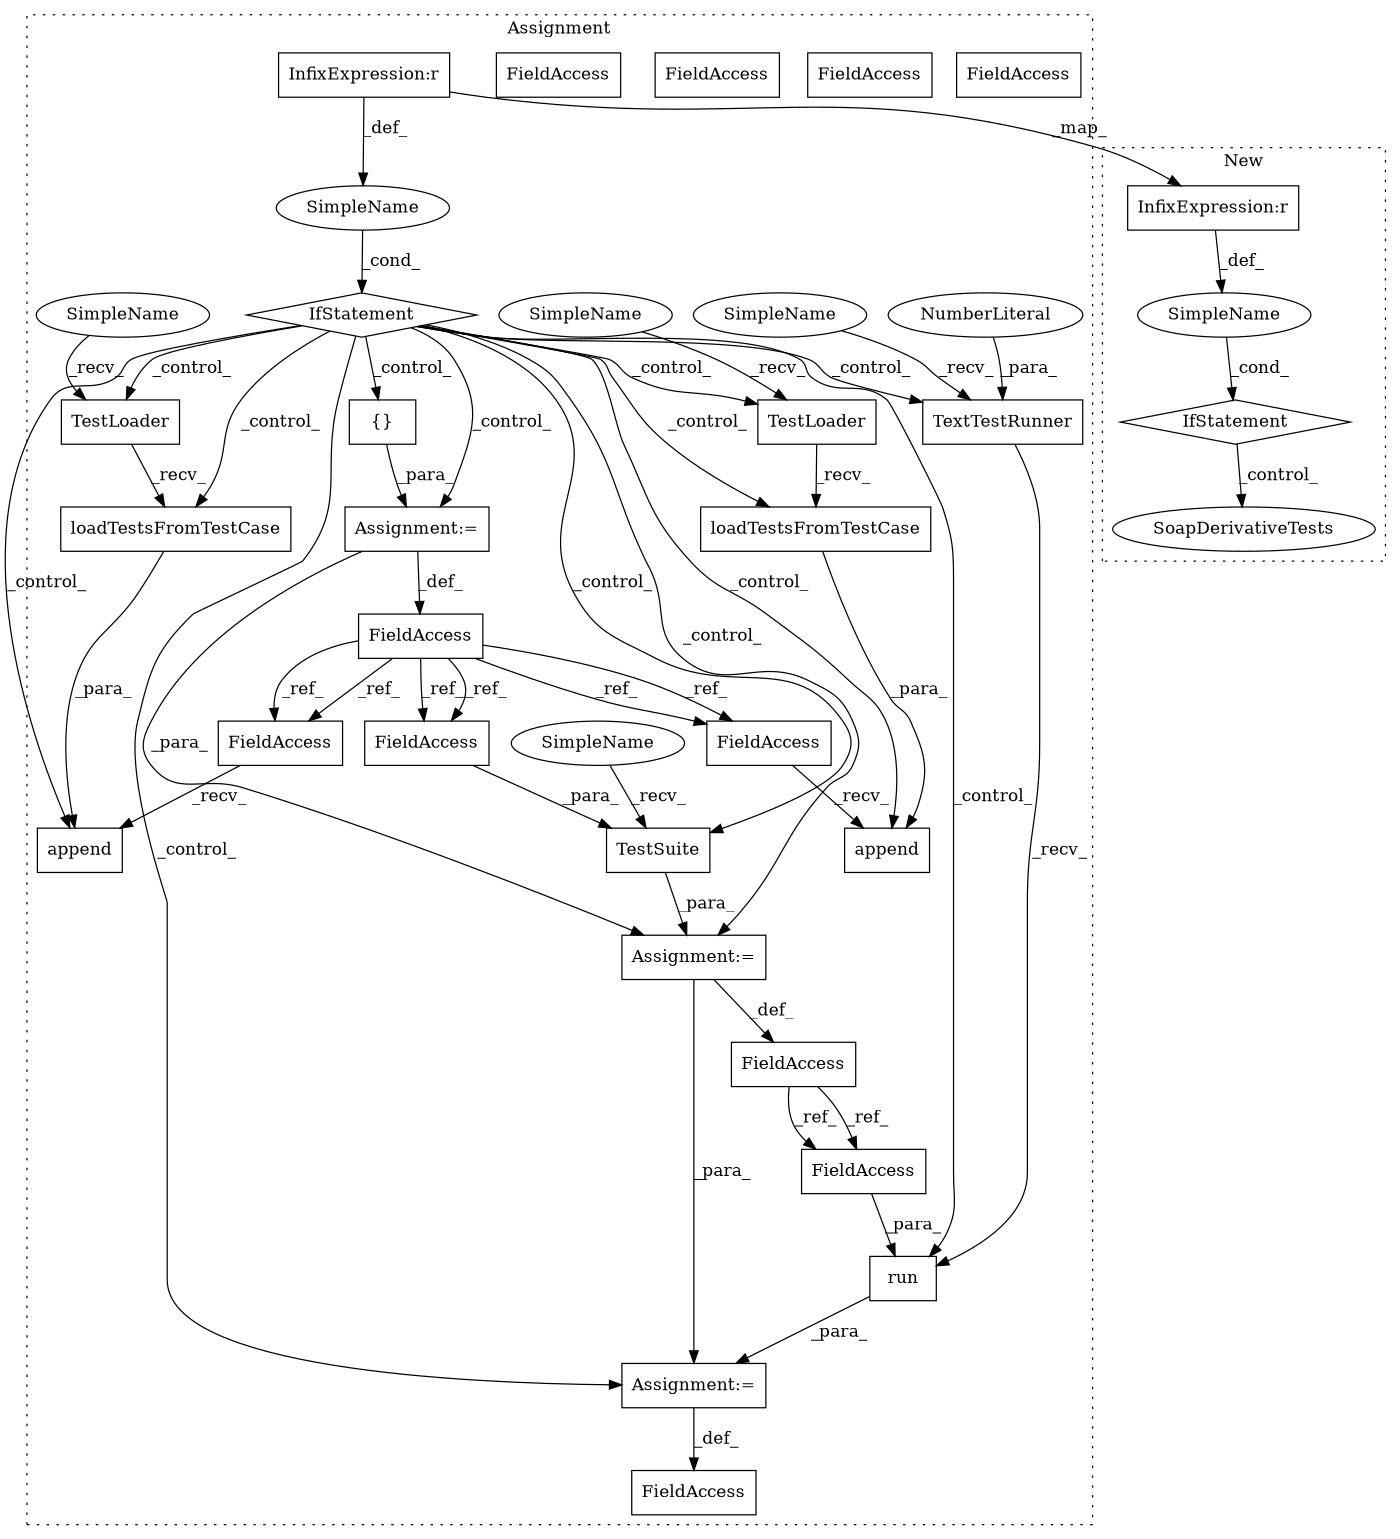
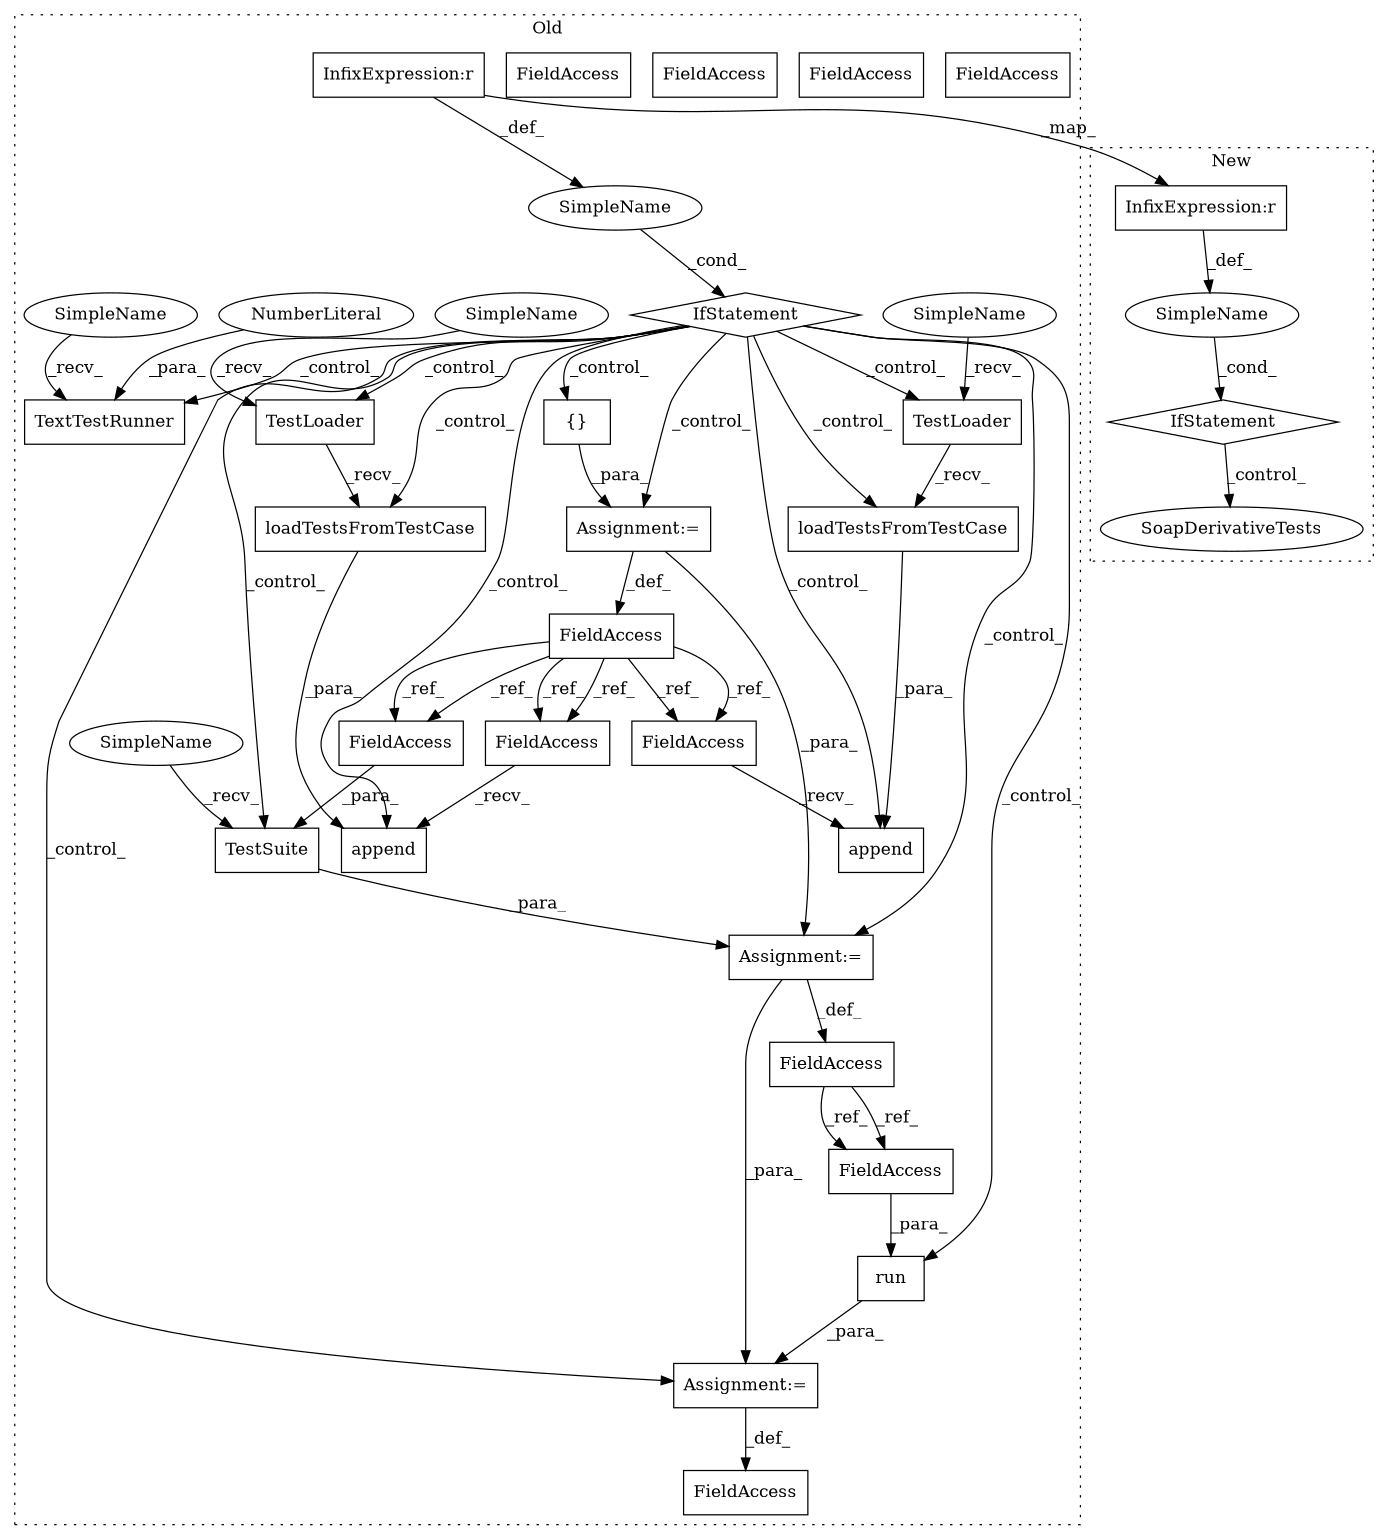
(560, 29) -> (548, 29)
(1029, 869) -> none
